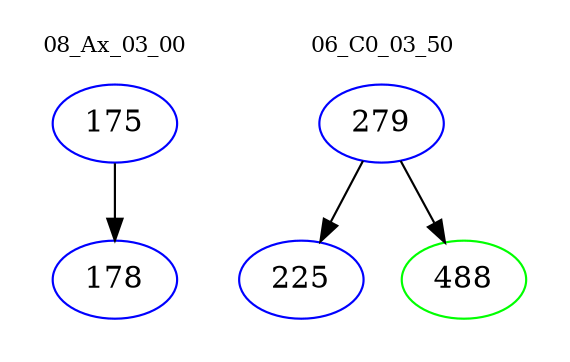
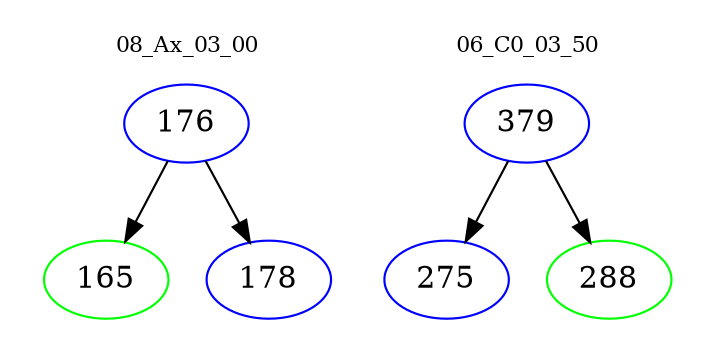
(115, 124) -> (186, 124)
(382, 124) -> (527, 124)
none -> (106, 280)
(301, 280) -> (447, 280)
(464, 280) -> (609, 280)
